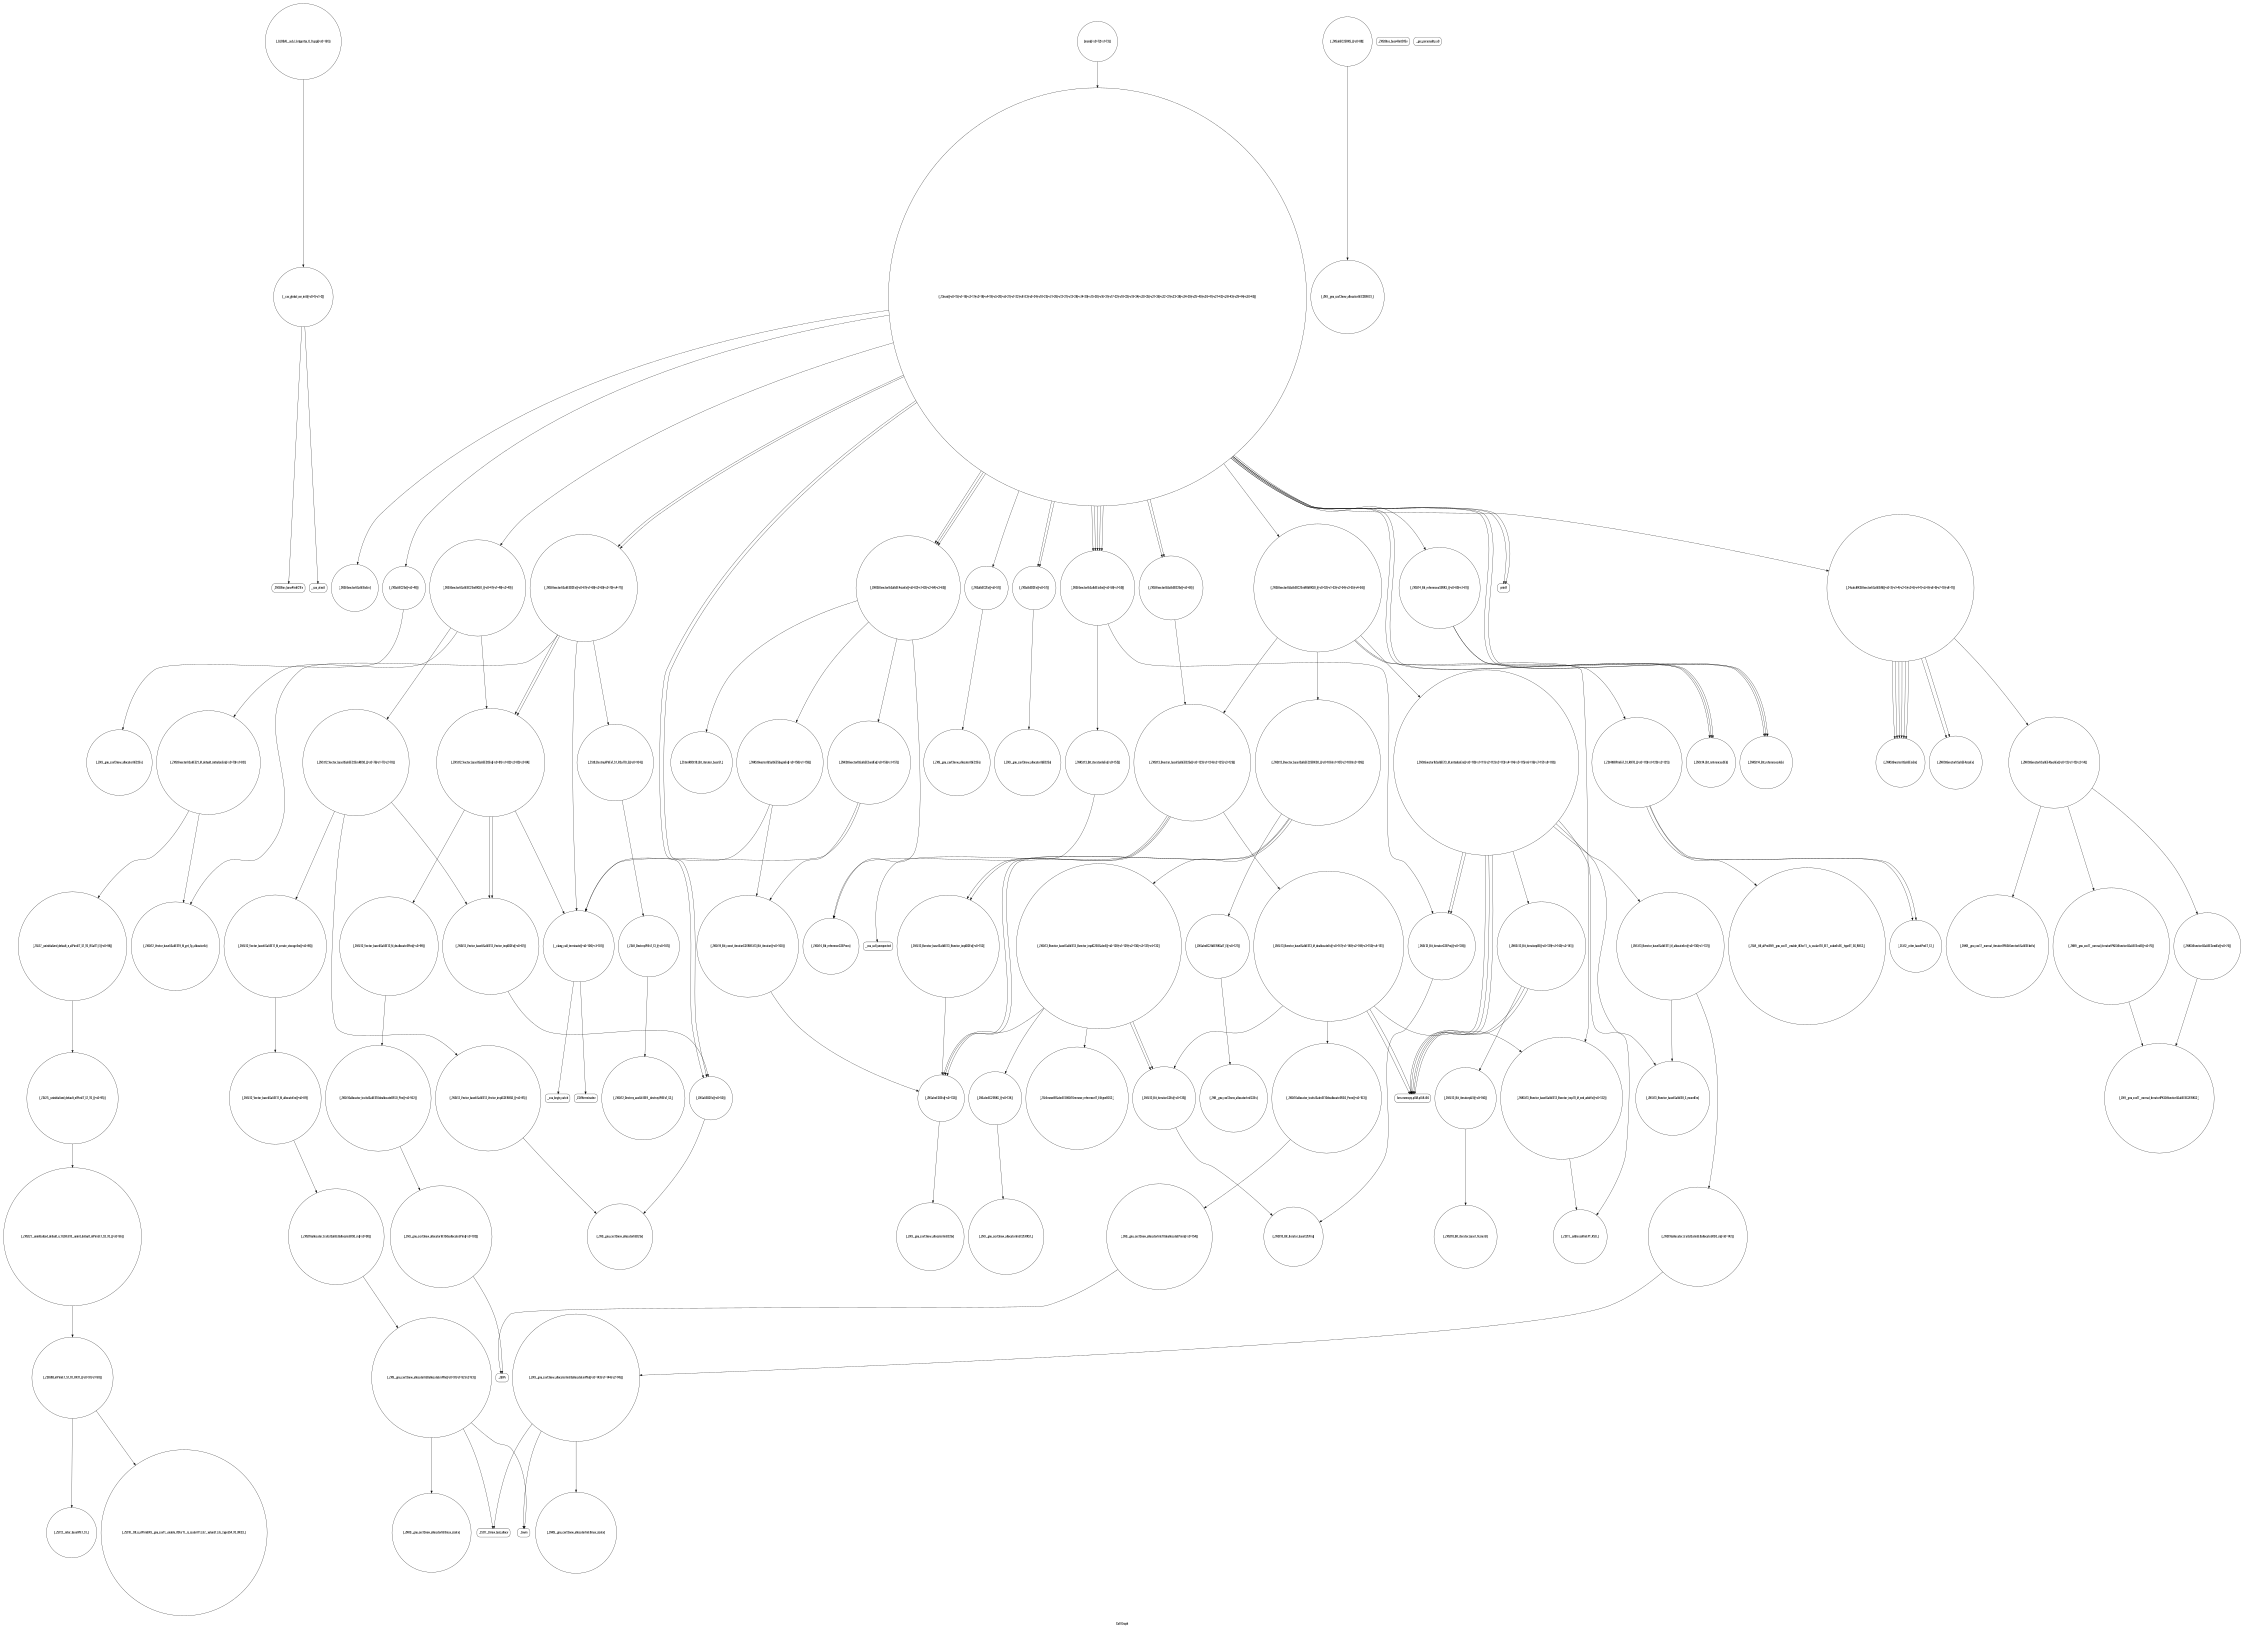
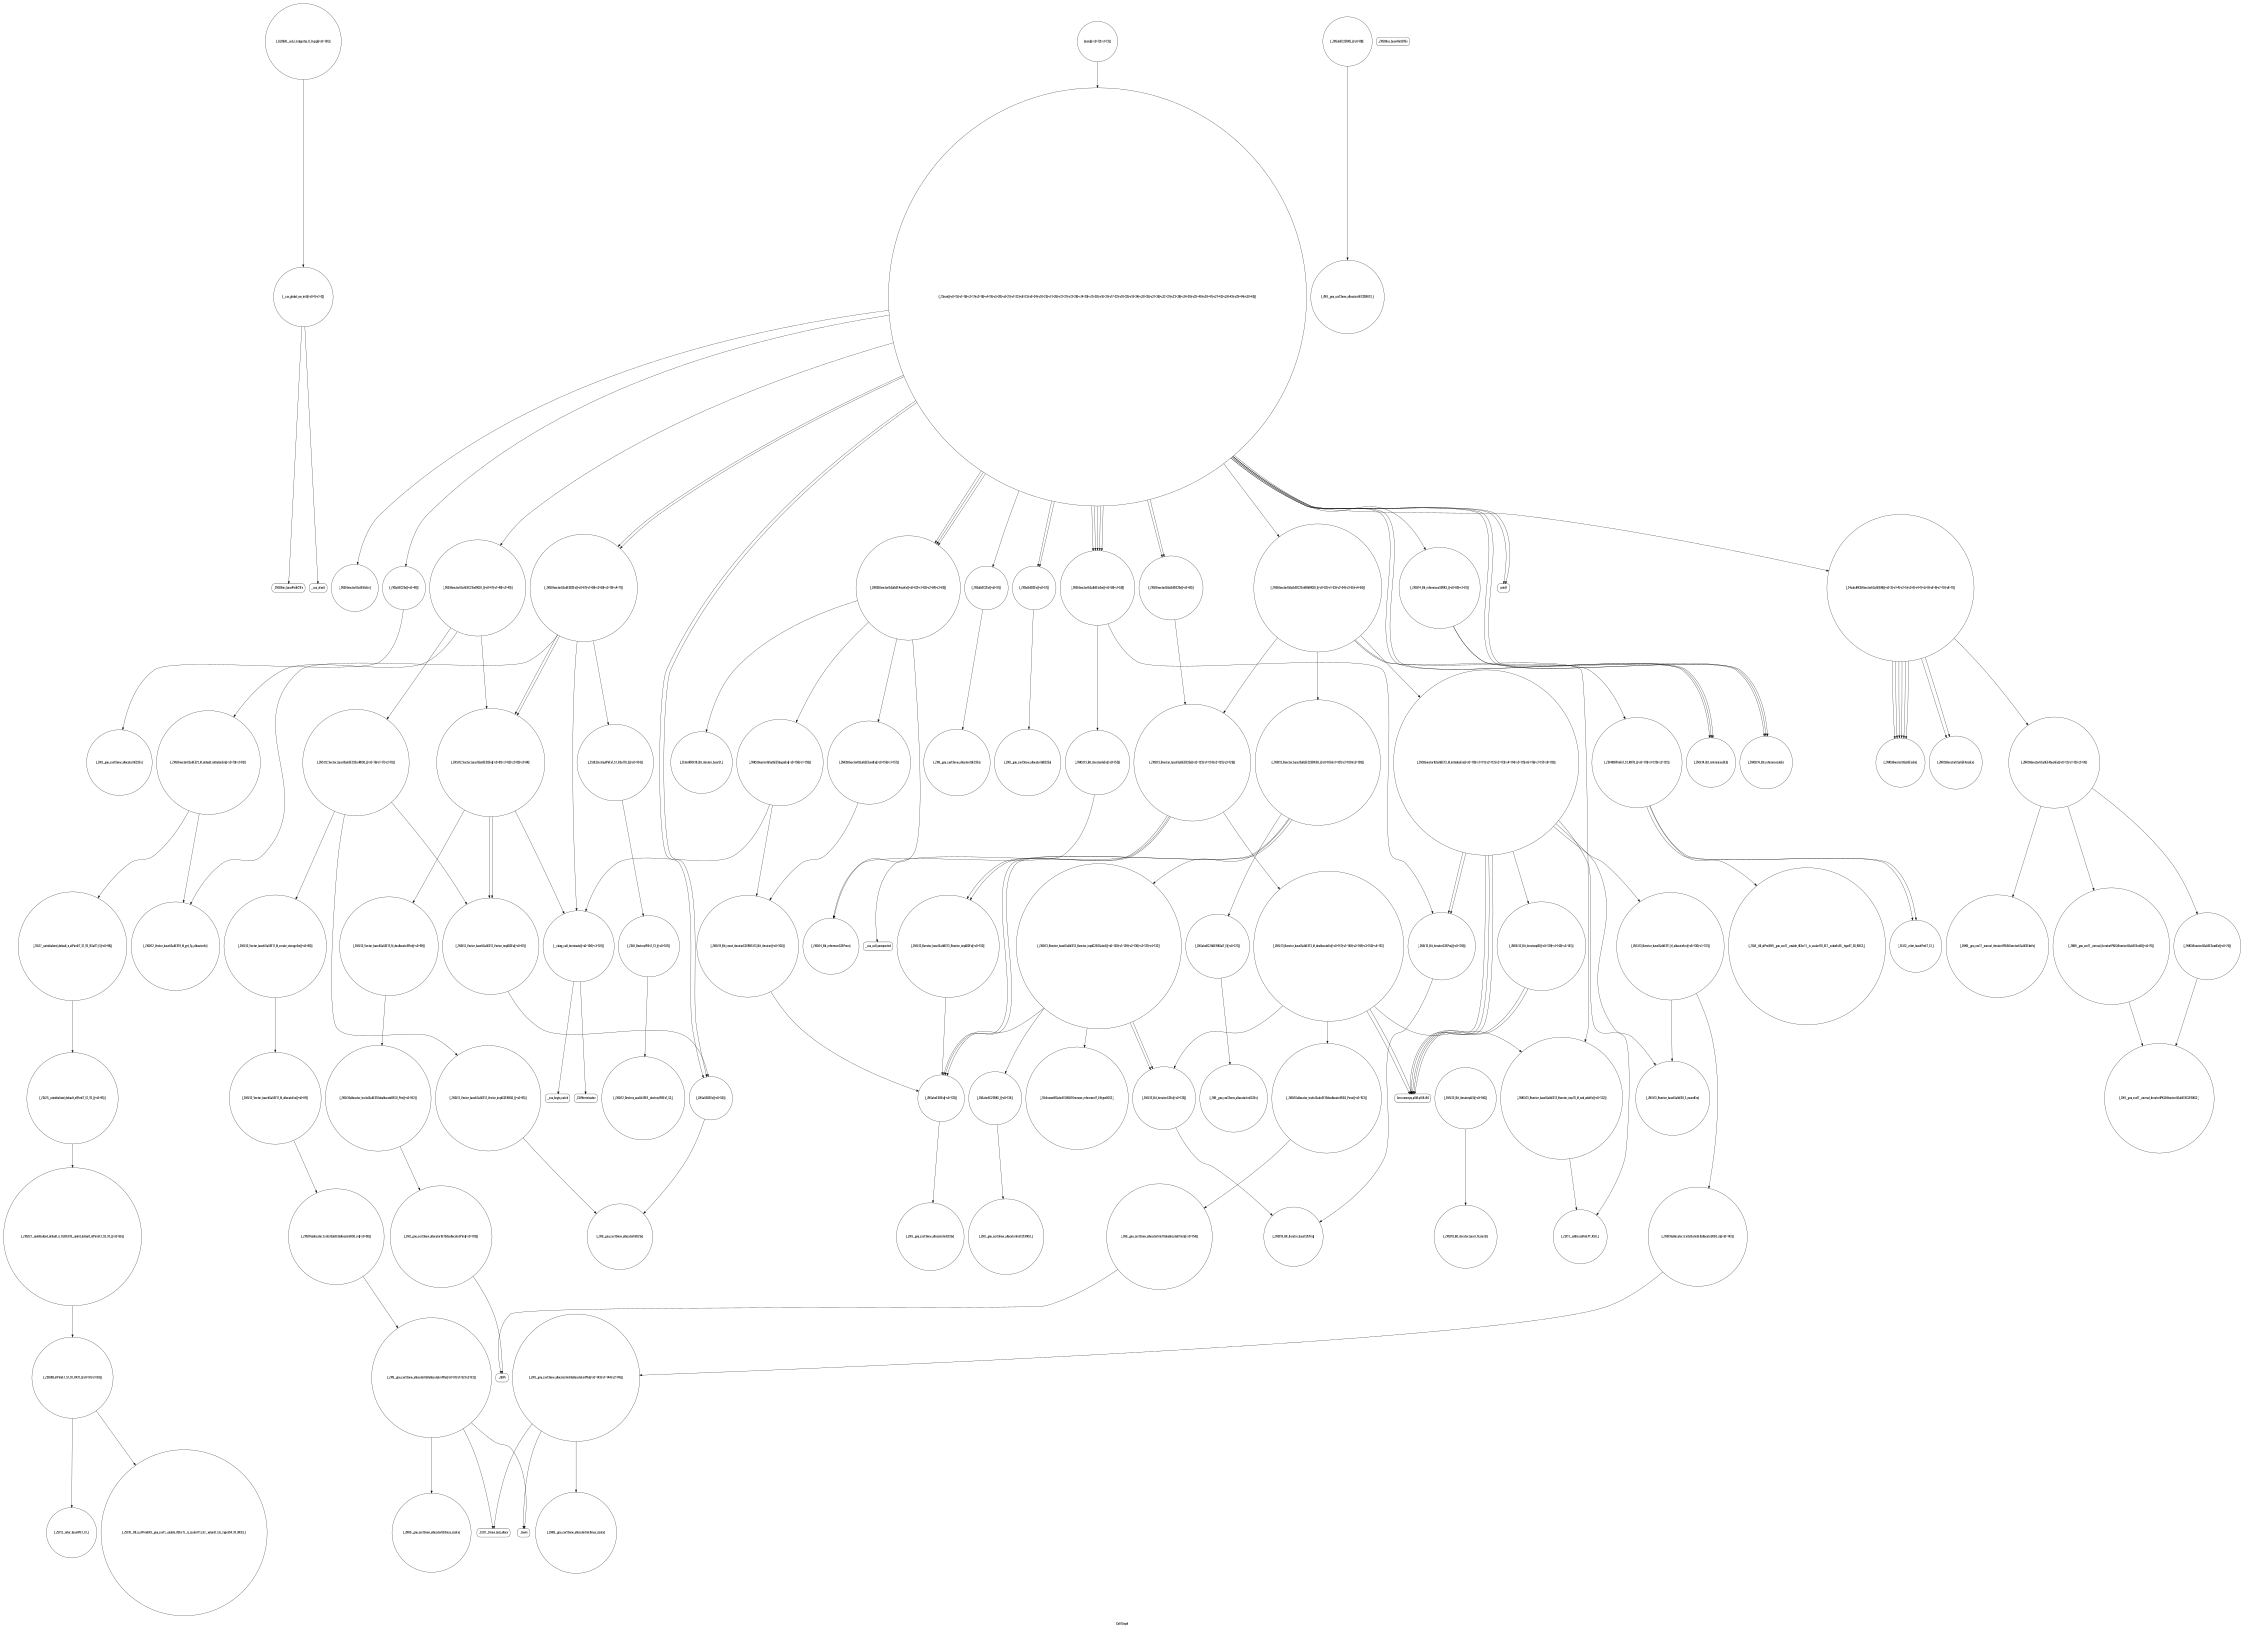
(1428, 42) -> none
(733, 860) -> none
(1501, 1027) -> none
